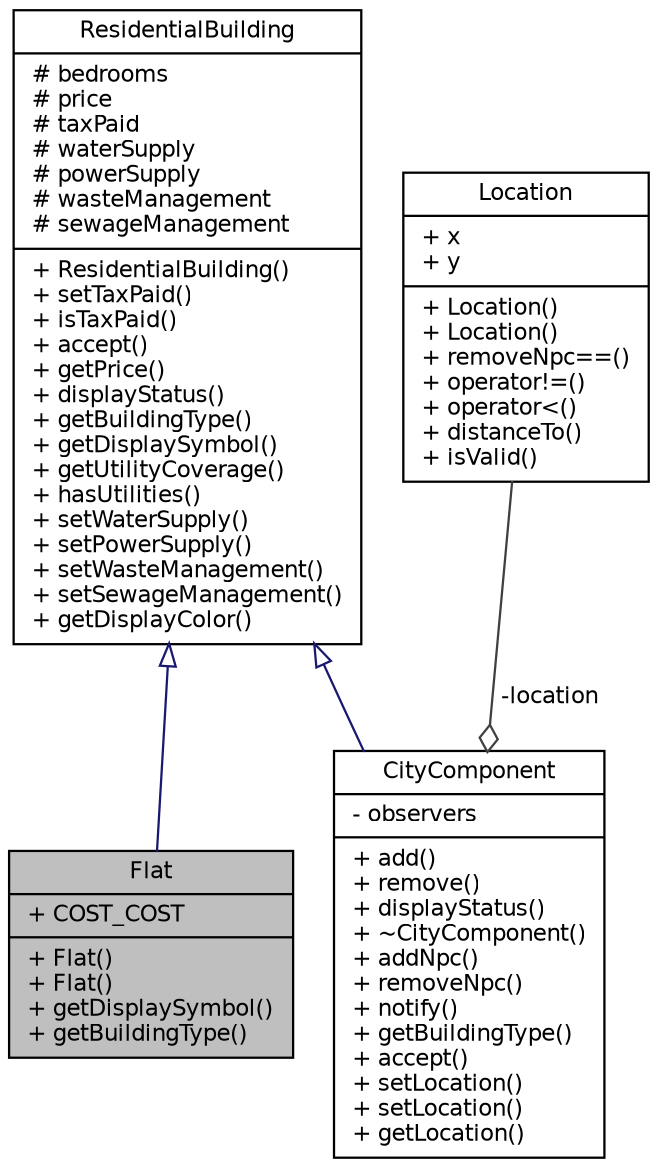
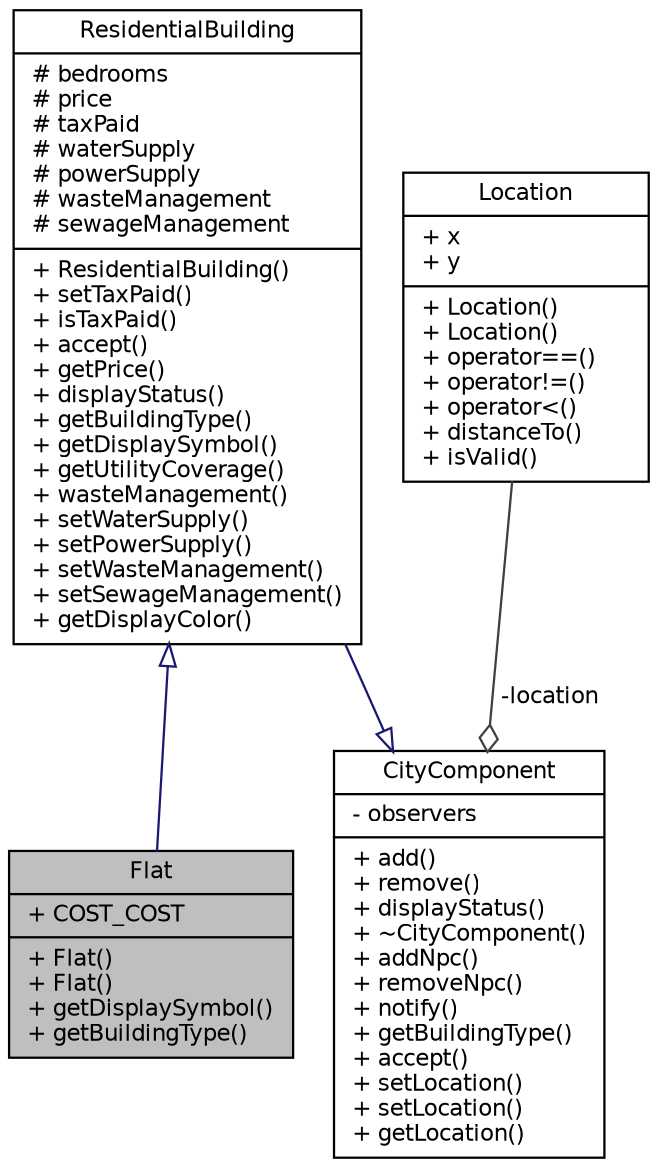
(526, 358) -> (509, 358)
(117, 495) -> (160, 495)
(344, 708) -> (364, 687)
